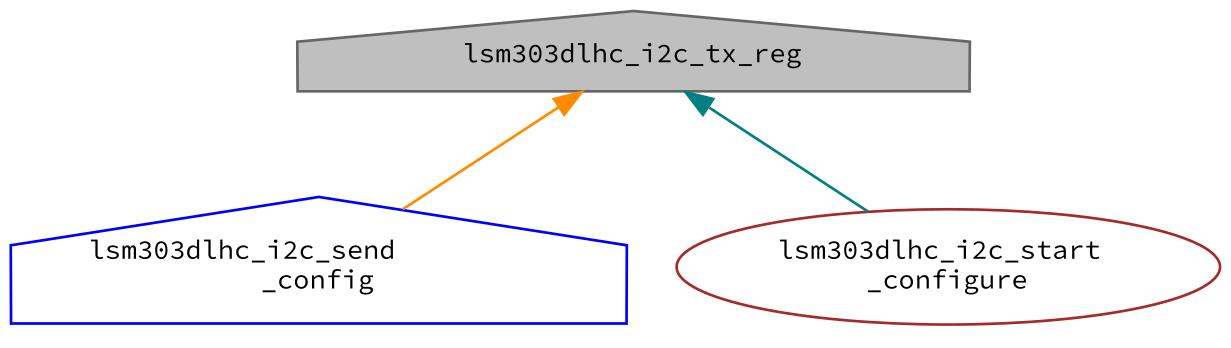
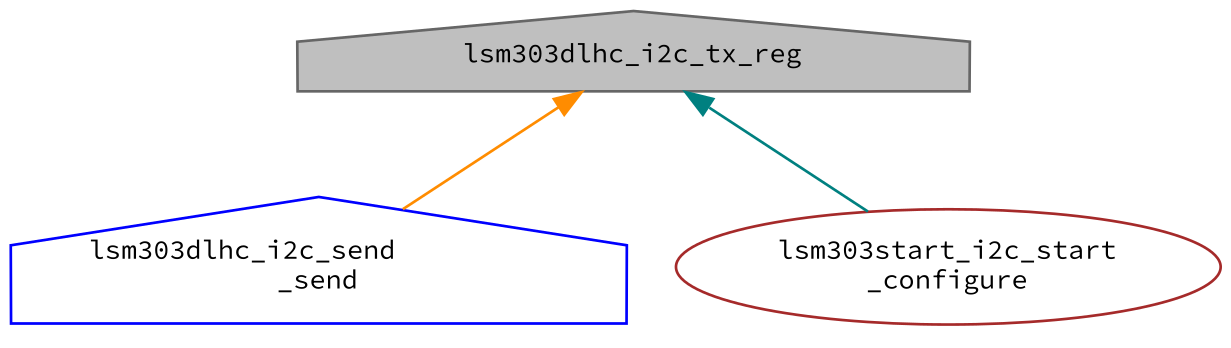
(319, 267) -> (319, 267)
(948, 267) -> (948, 267)
